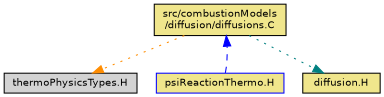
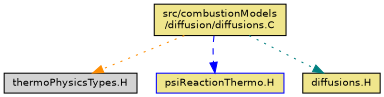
(227, 60) -> (213, 49)
(341, 83) -> (341, 83)
